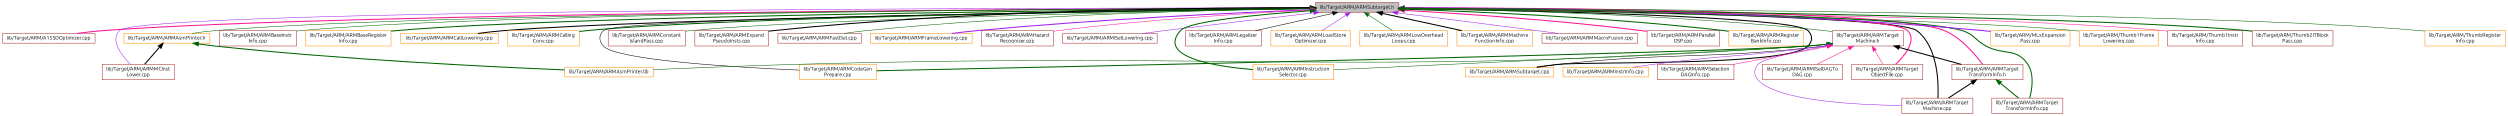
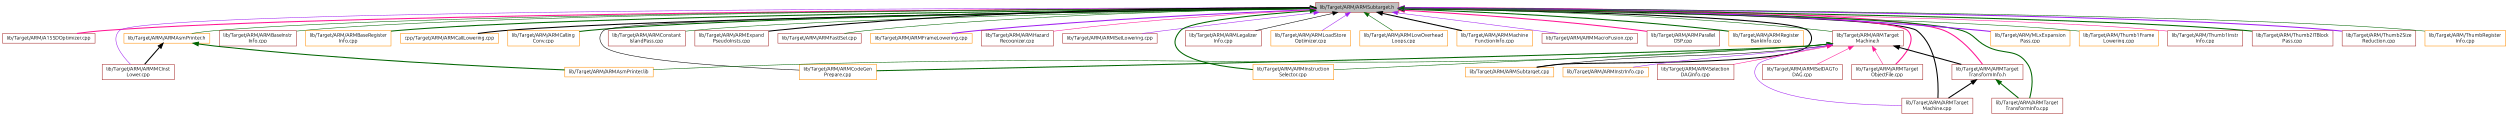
(450, 38) -> (450, 38)
none -> (2379, 38)
